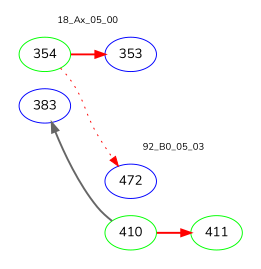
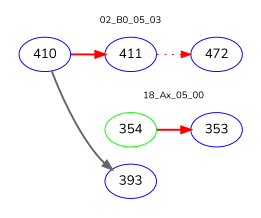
(45, 106) -> (131, 181)
(87, 113) -> (169, 54)
(174, 147) -> (131, 21)
(131, 233) -> (45, 54)
(217, 233) -> (131, 54)
